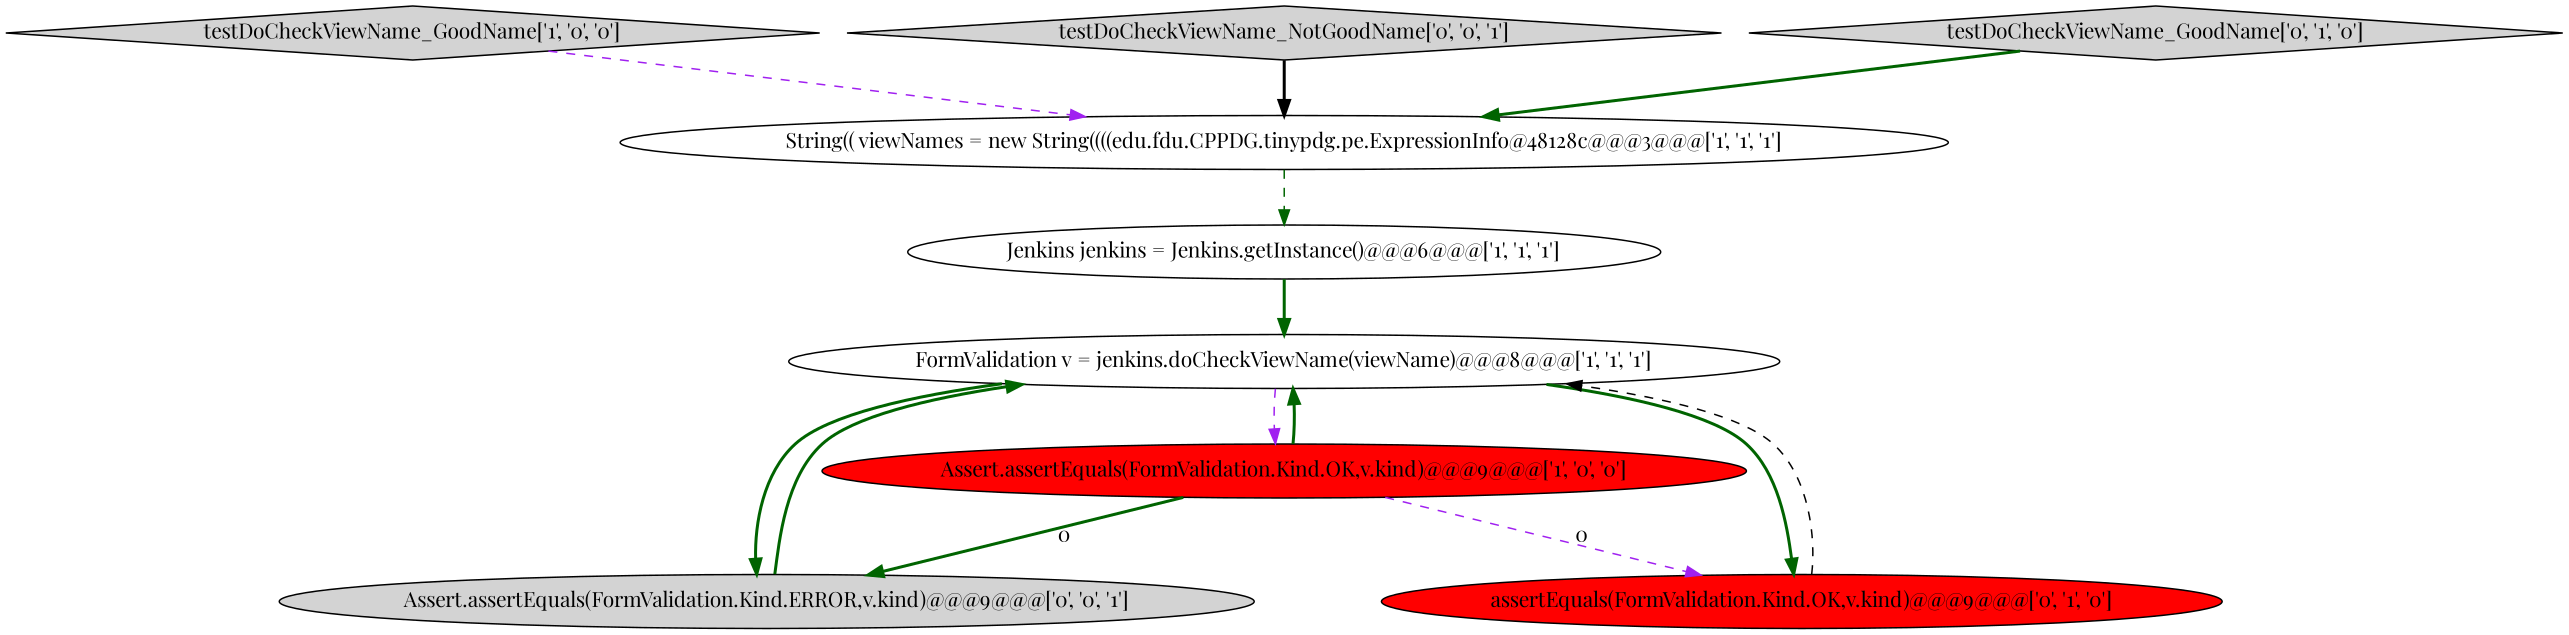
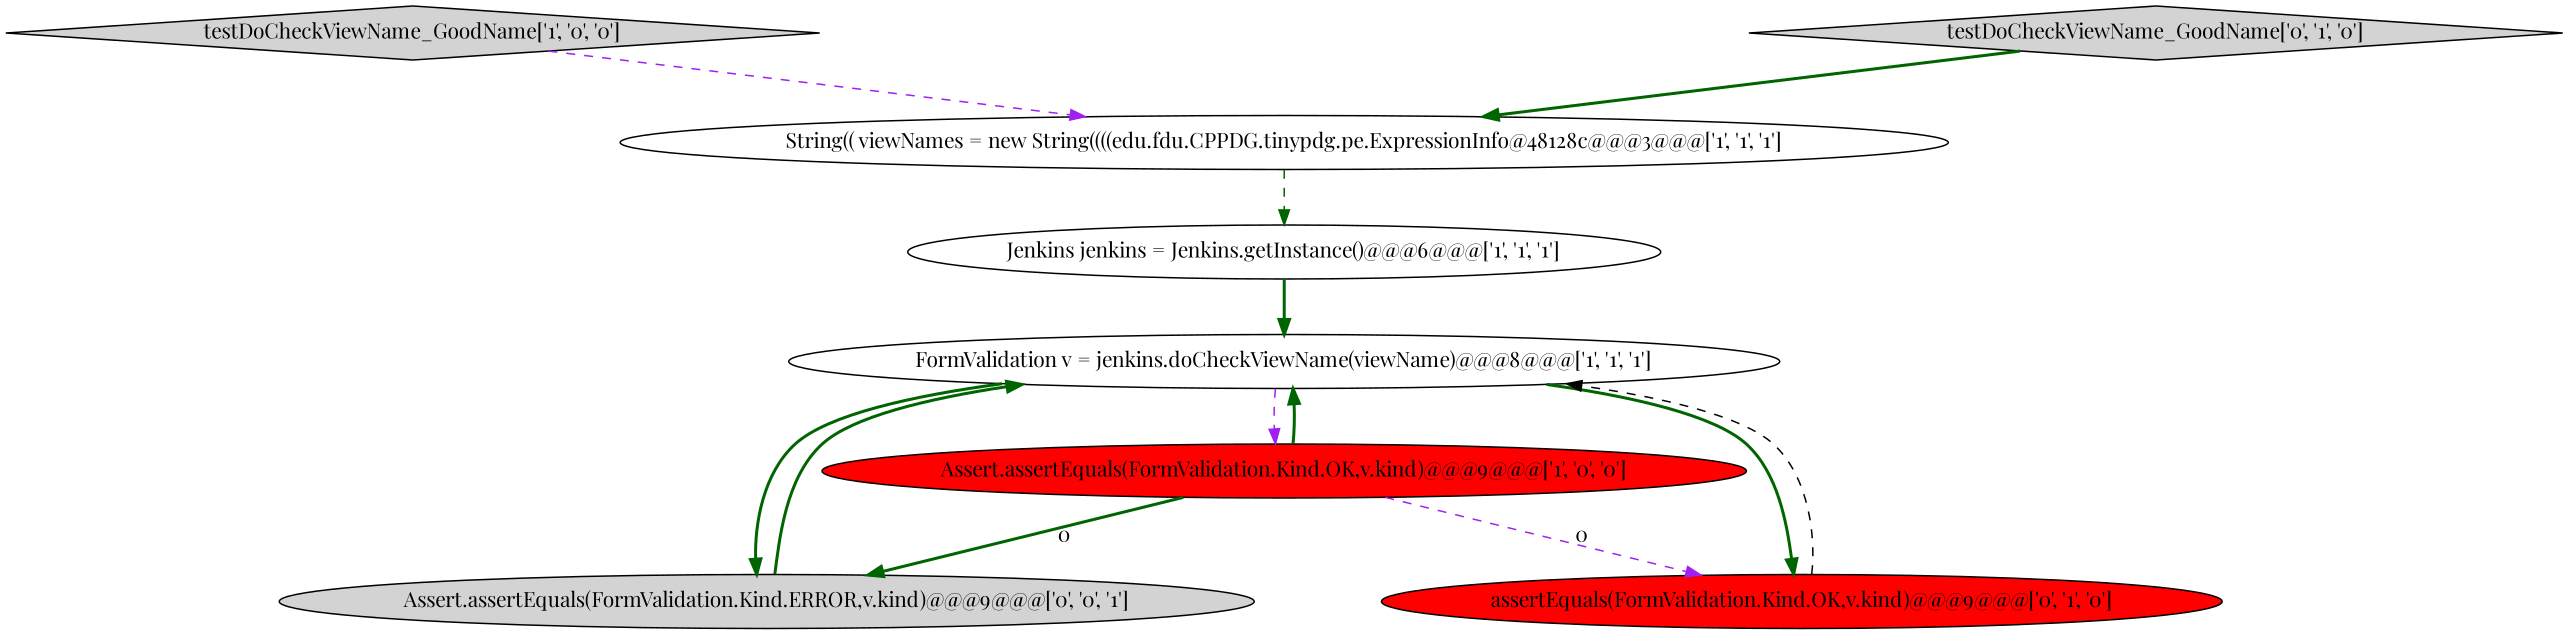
(1284, 33) -> none
